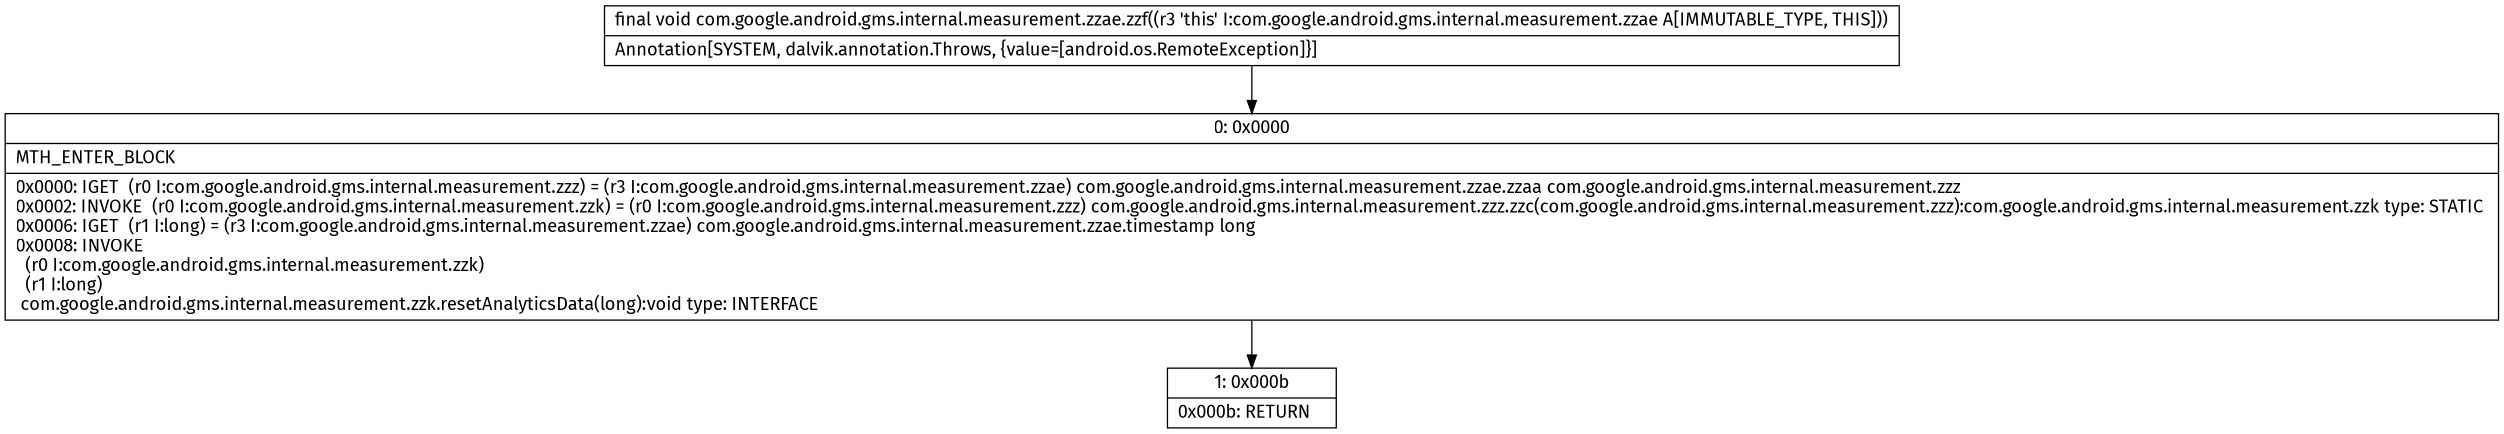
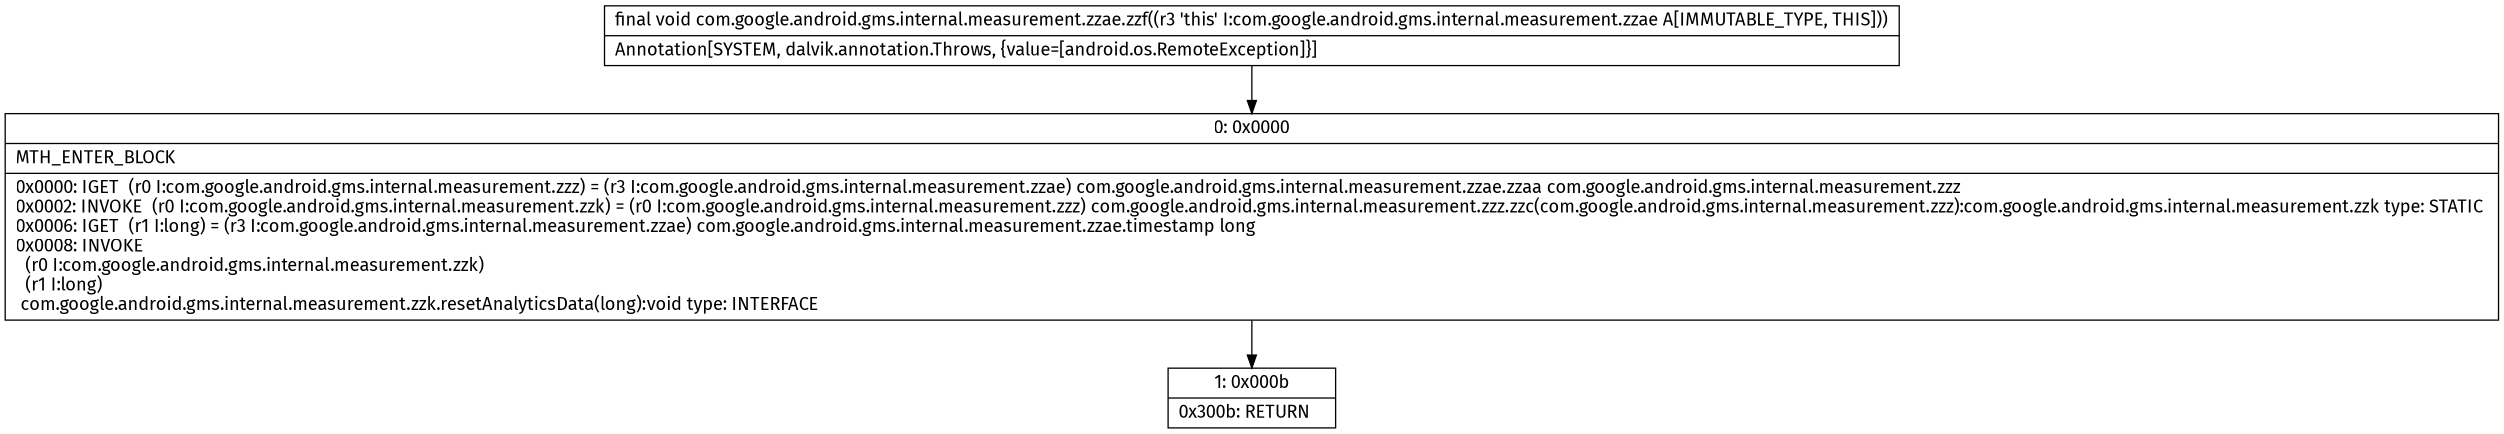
(1252, 412) -> (1252, 412)
